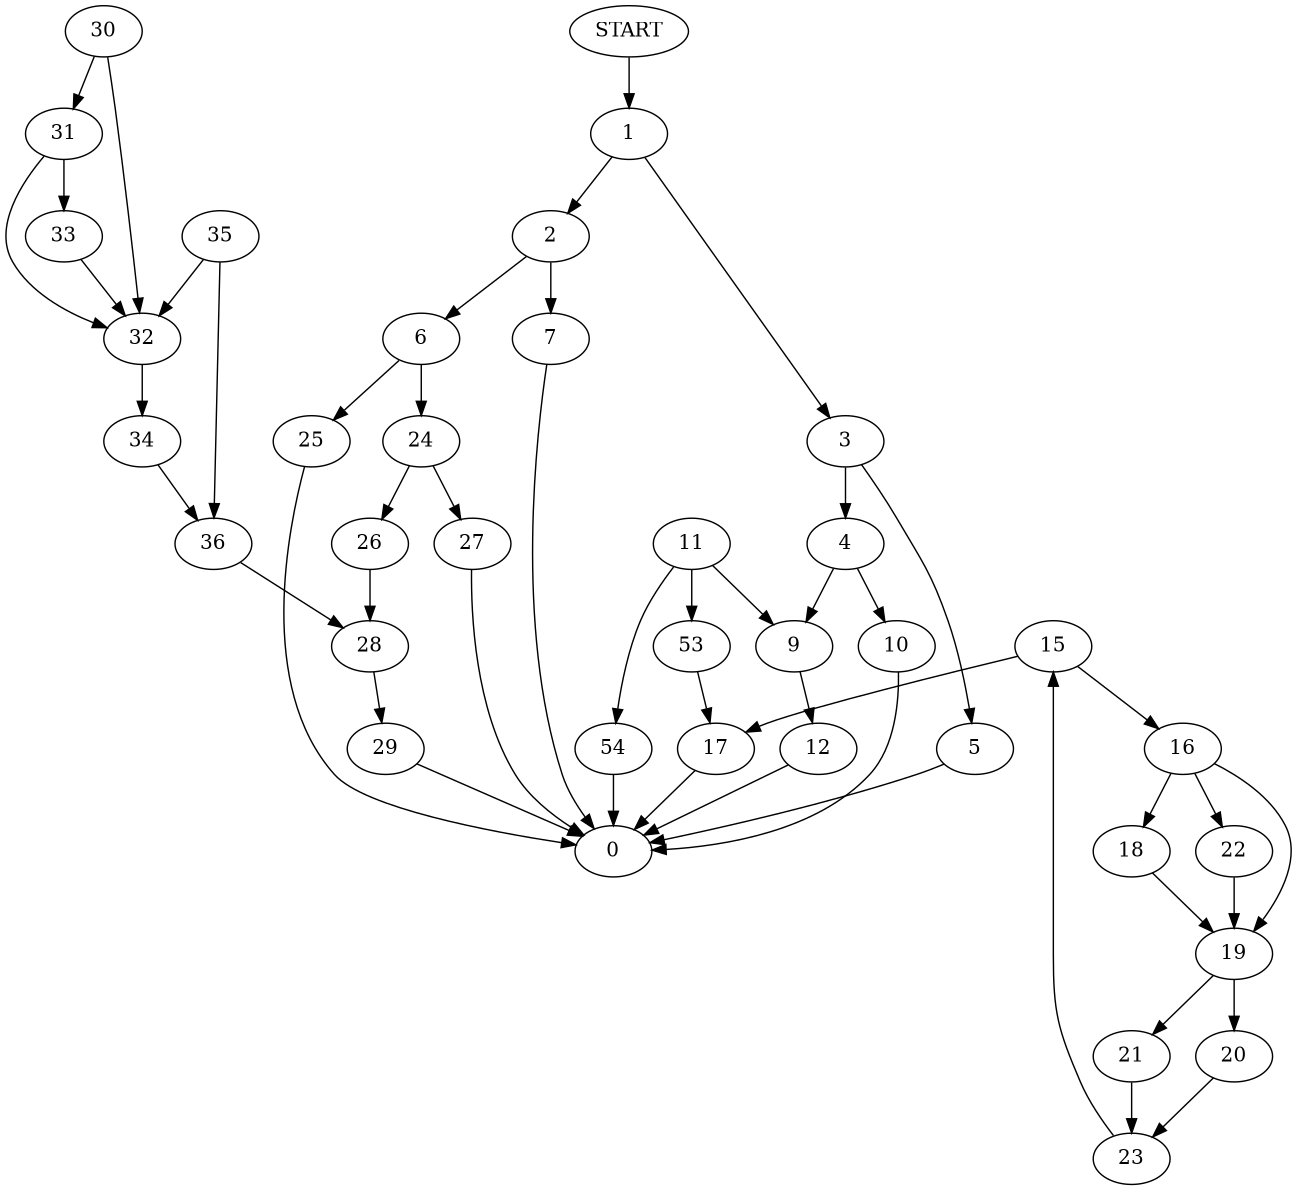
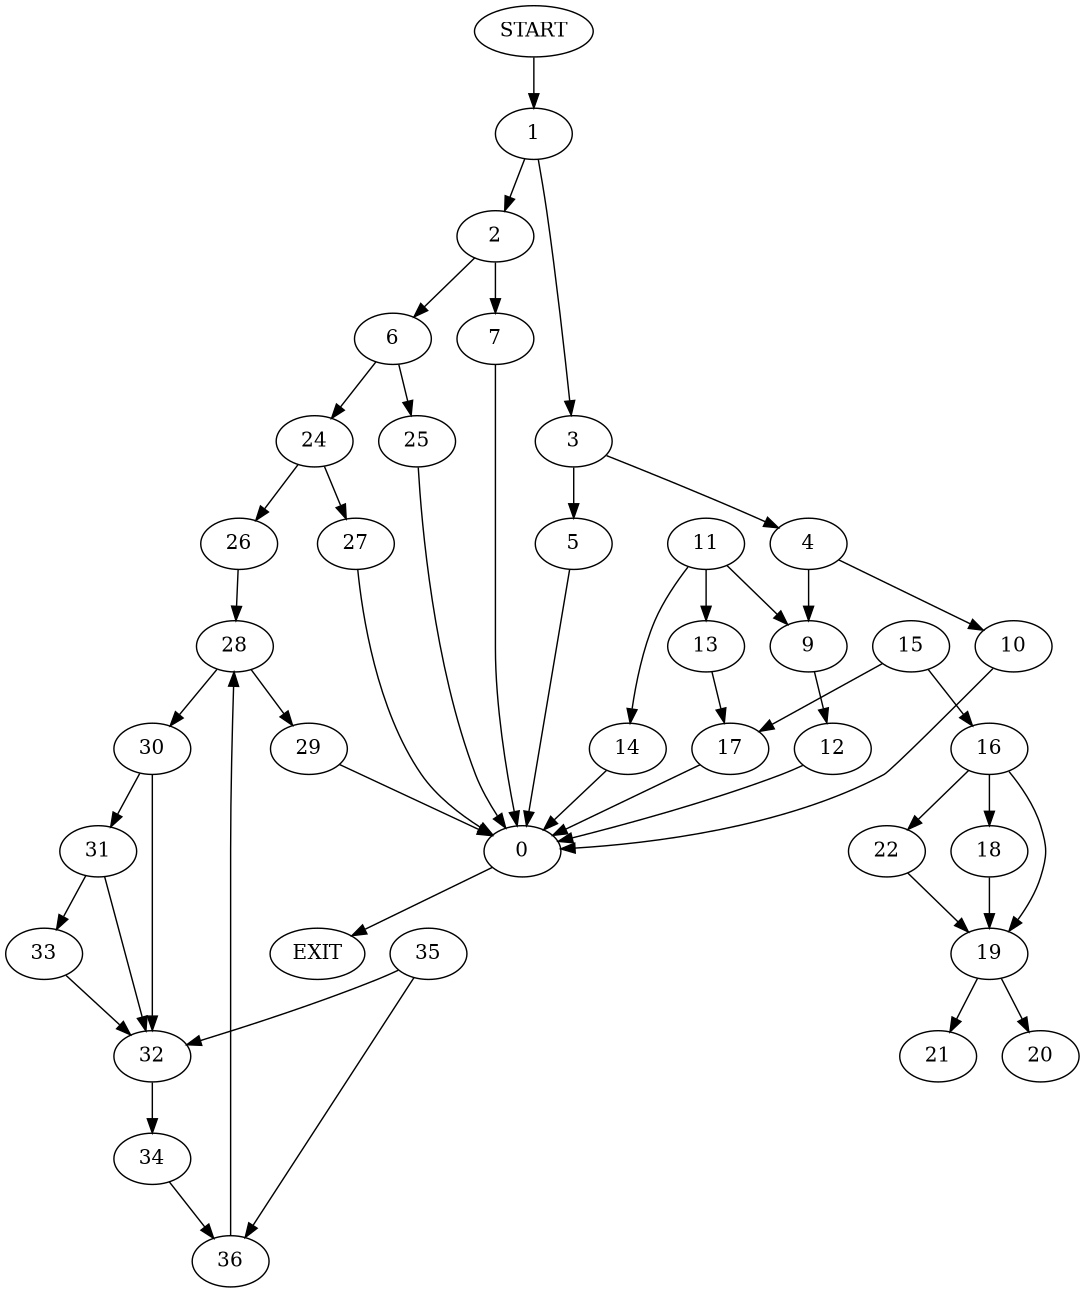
(692, 646) -> (706, 646)
none -> (198, 692)
(613, 749) -> (628, 749)
none -> (317, 954)
(1132, 1159) -> none
